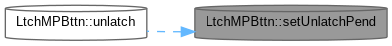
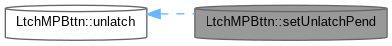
(164, 32) -> (178, 14)
